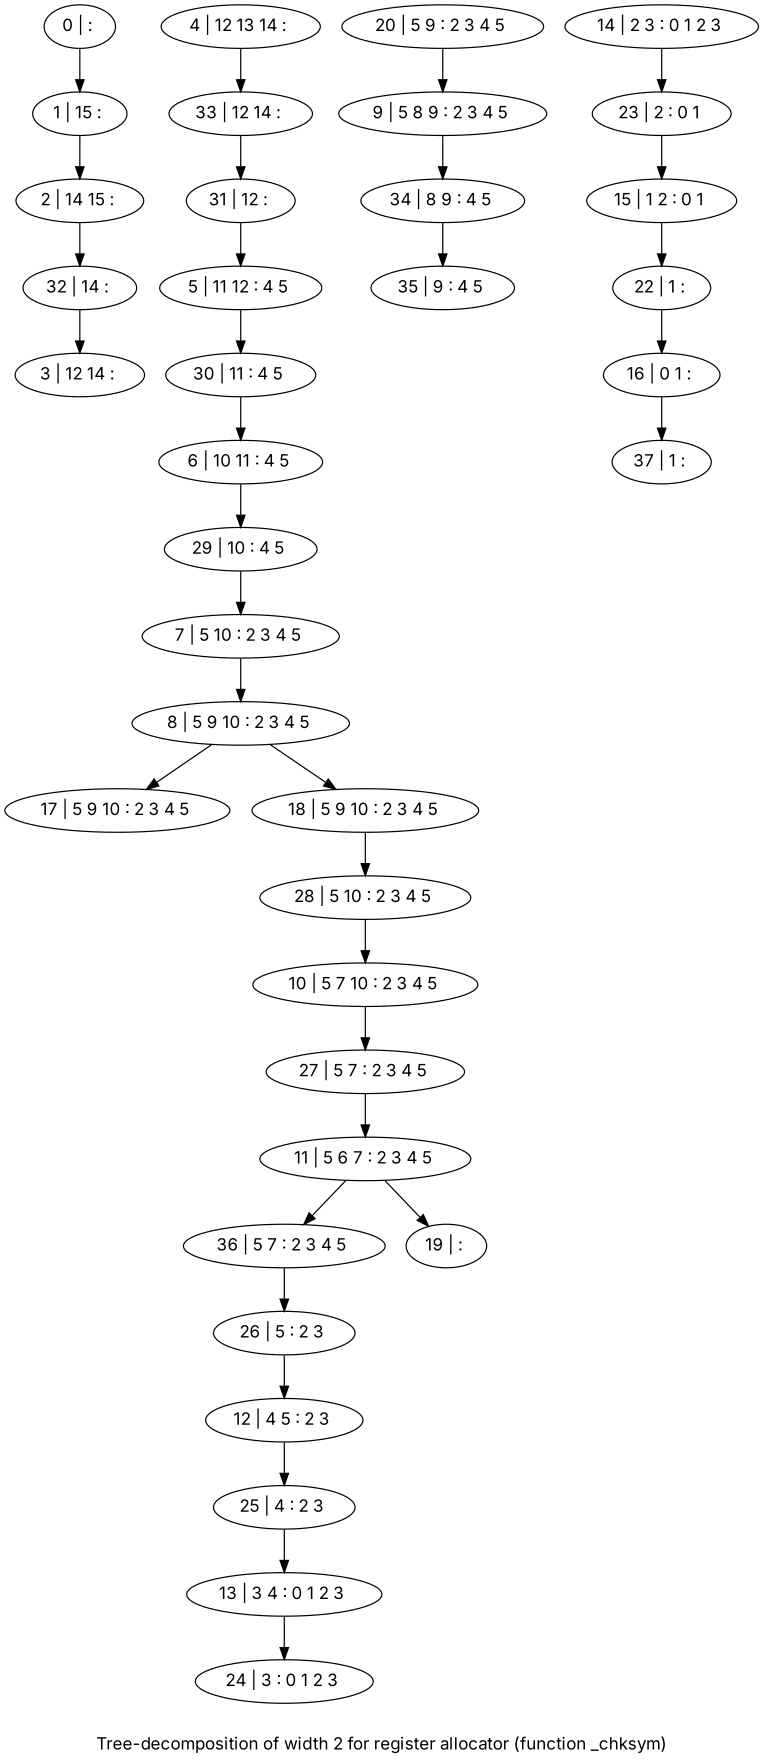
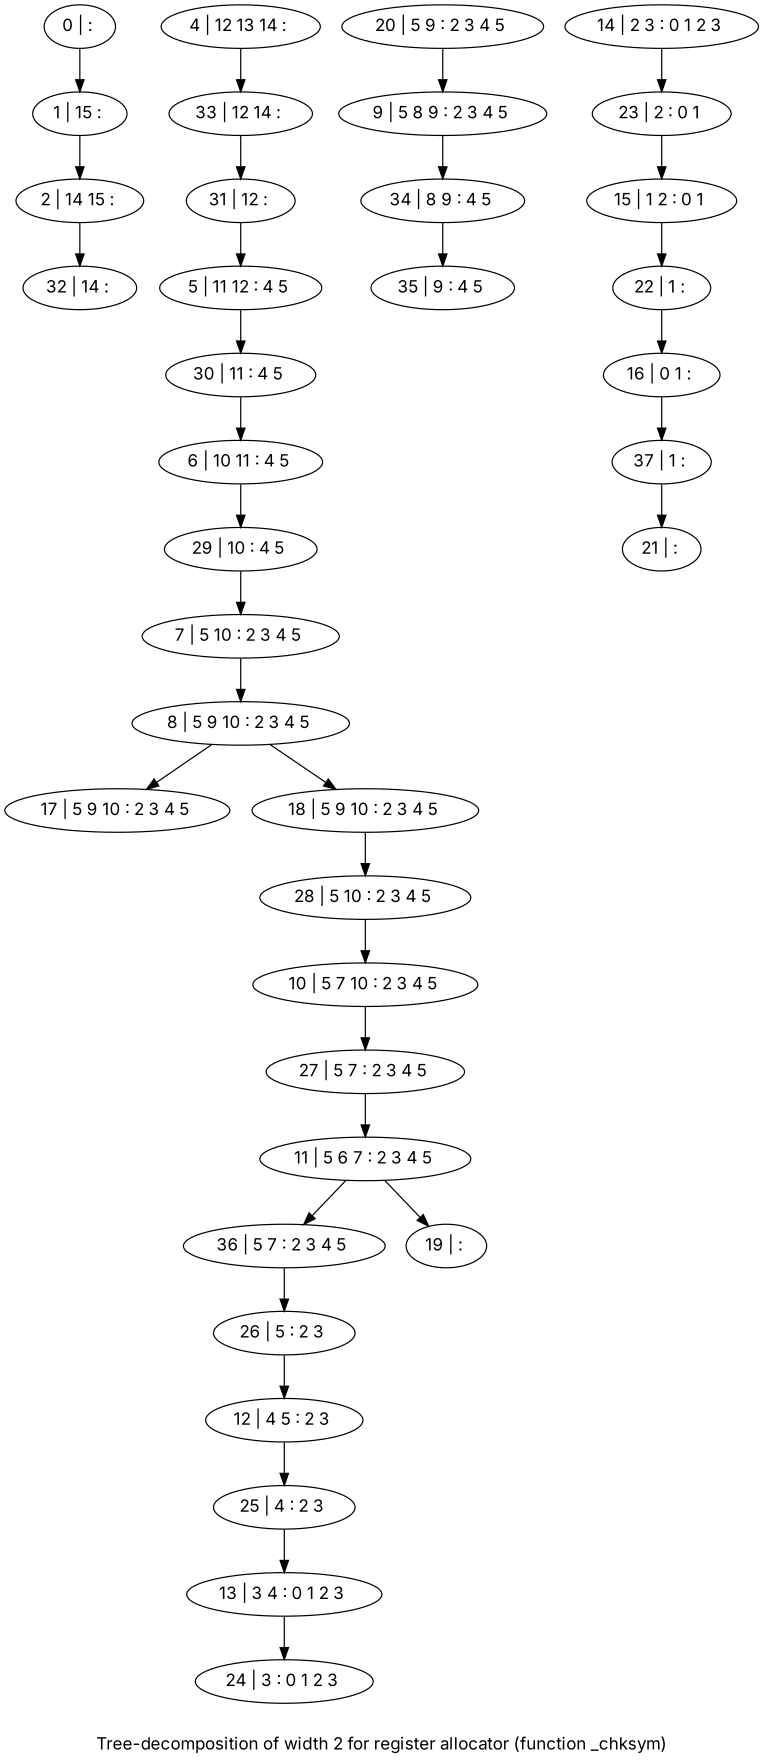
(80, 375) -> none
none -> (662, 549)
